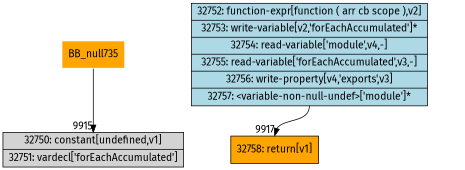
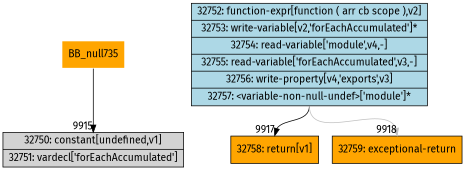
none -> (397, 150)
